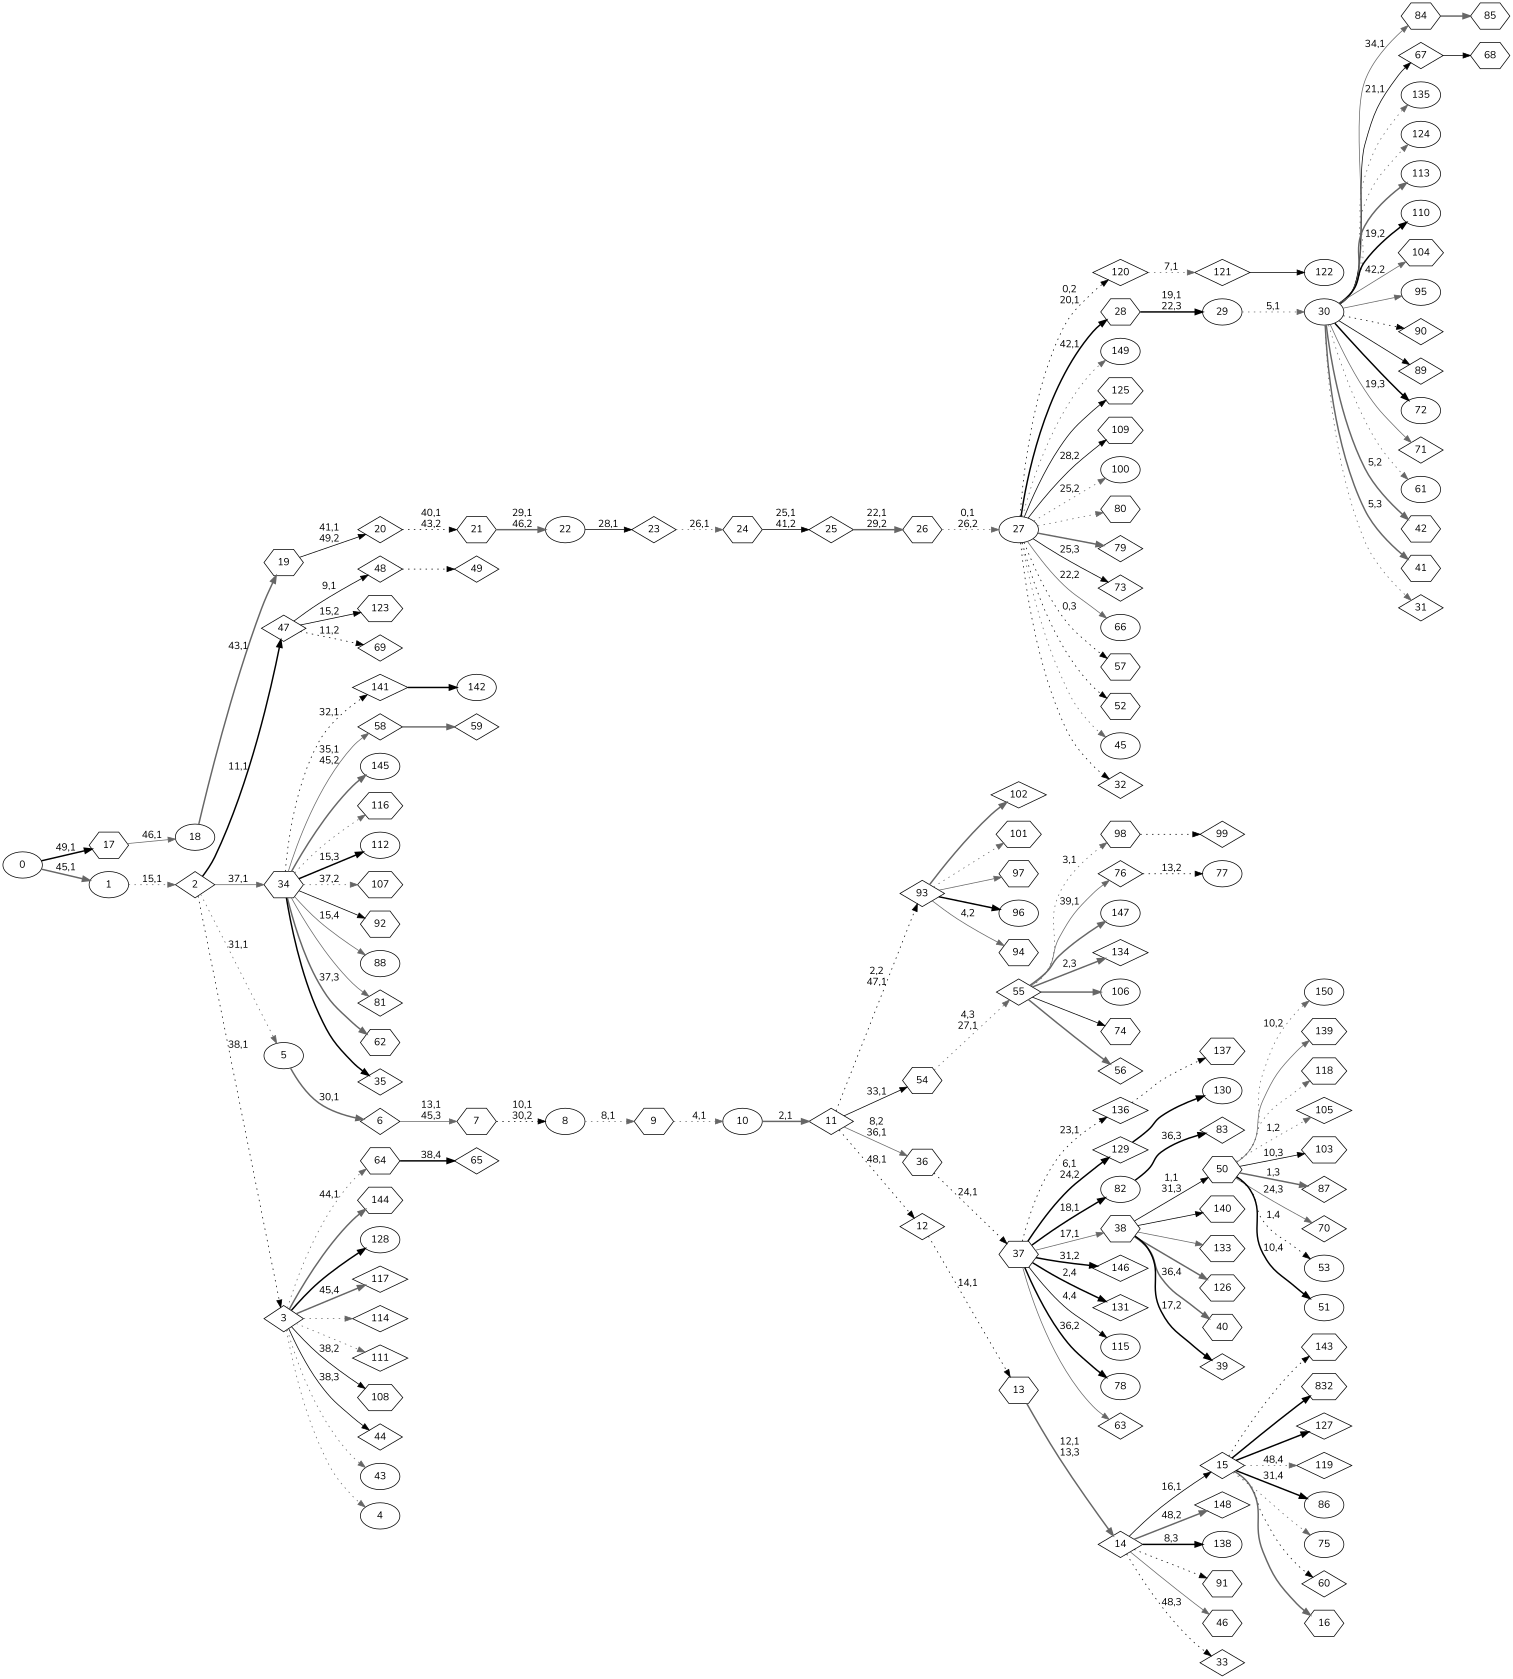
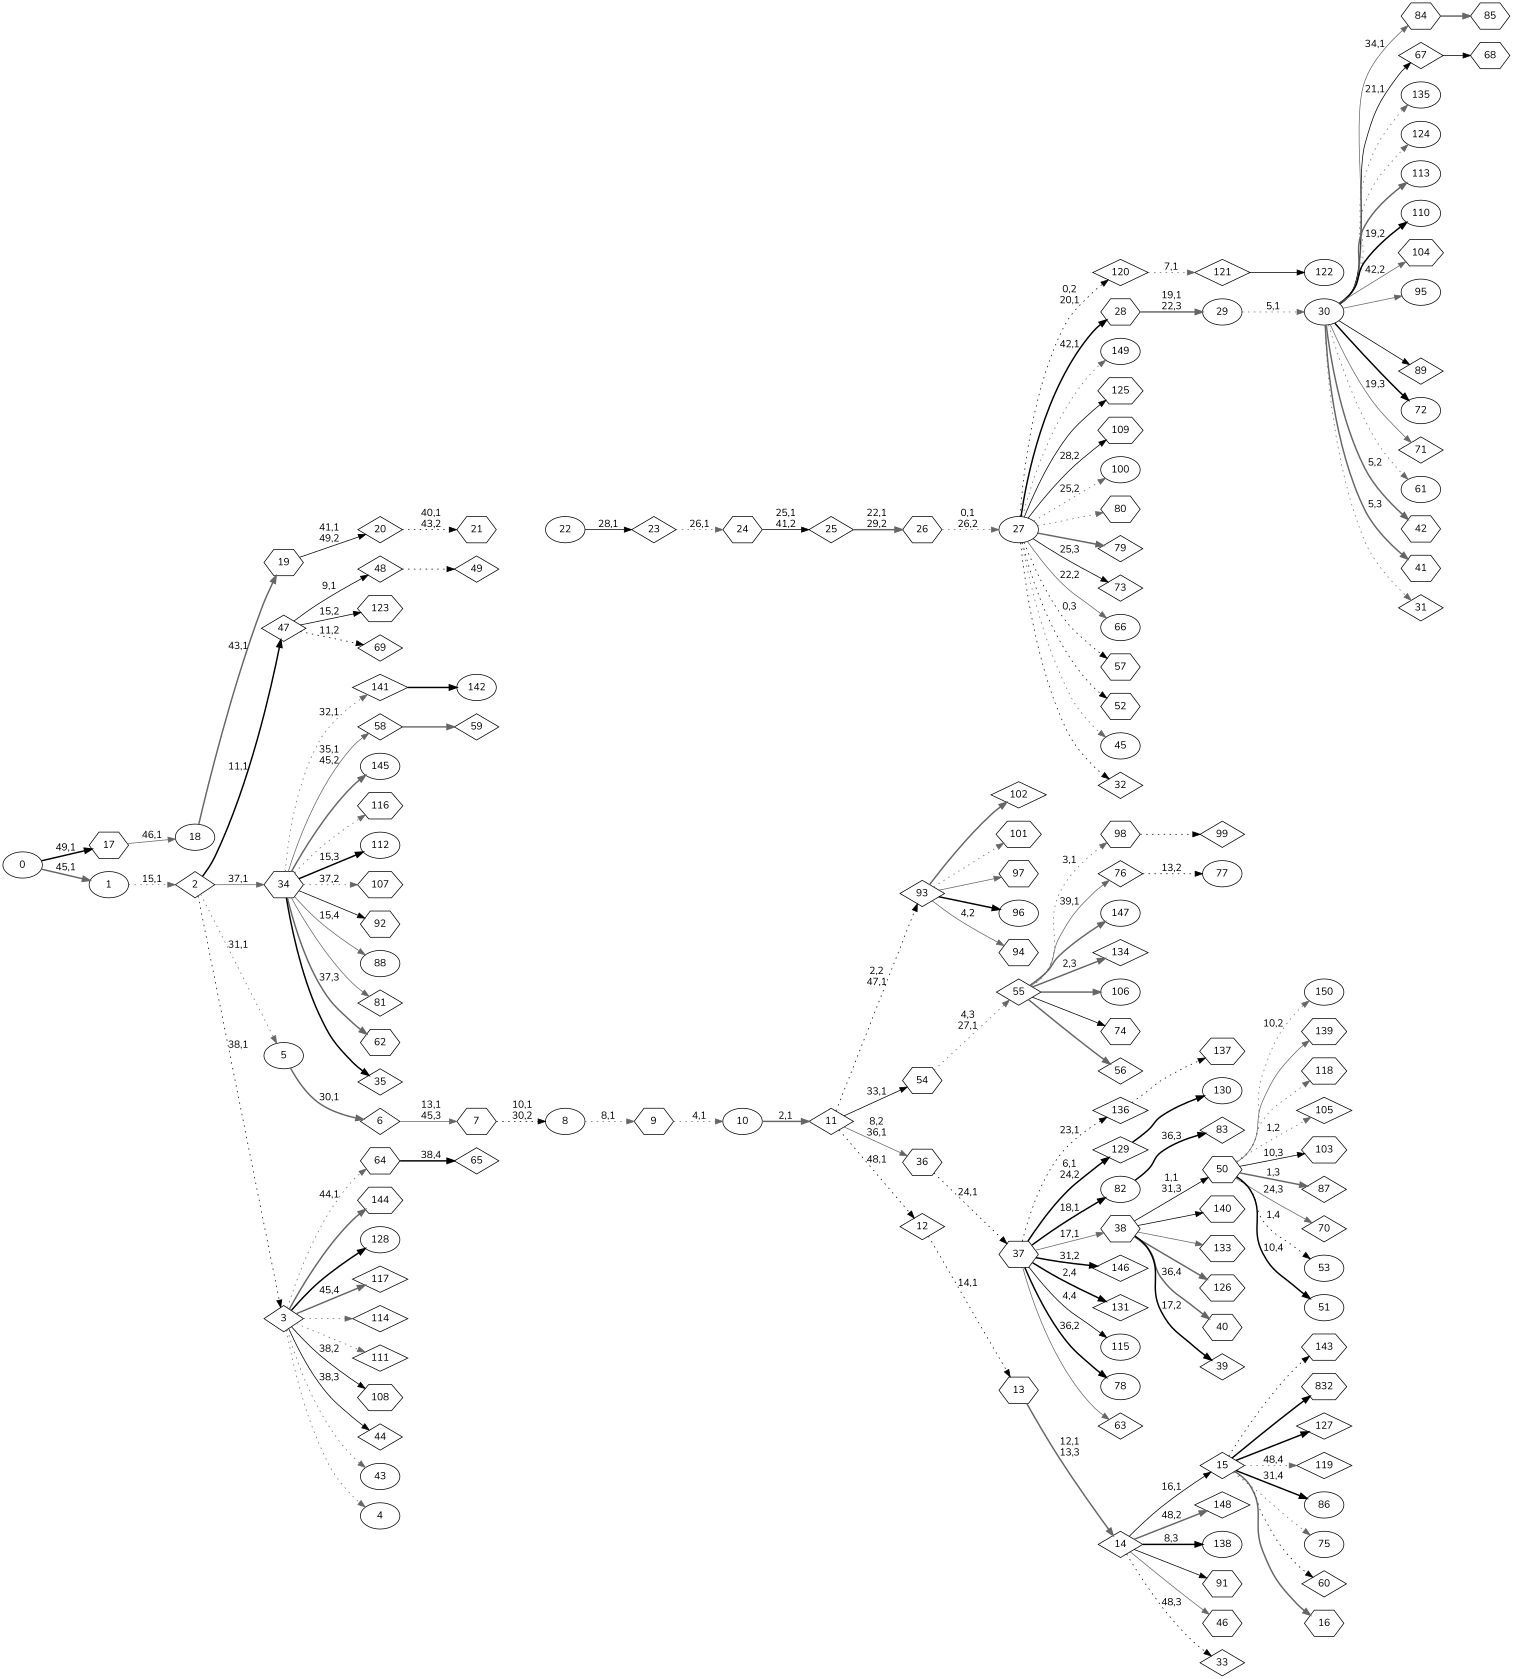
(1168, 312) -> (1168, 312)
(1421, 332) -> none
(517, 530) -> none
(304, 776) -> (304, 776)
(1167, 1562) -> (1167, 1562)
